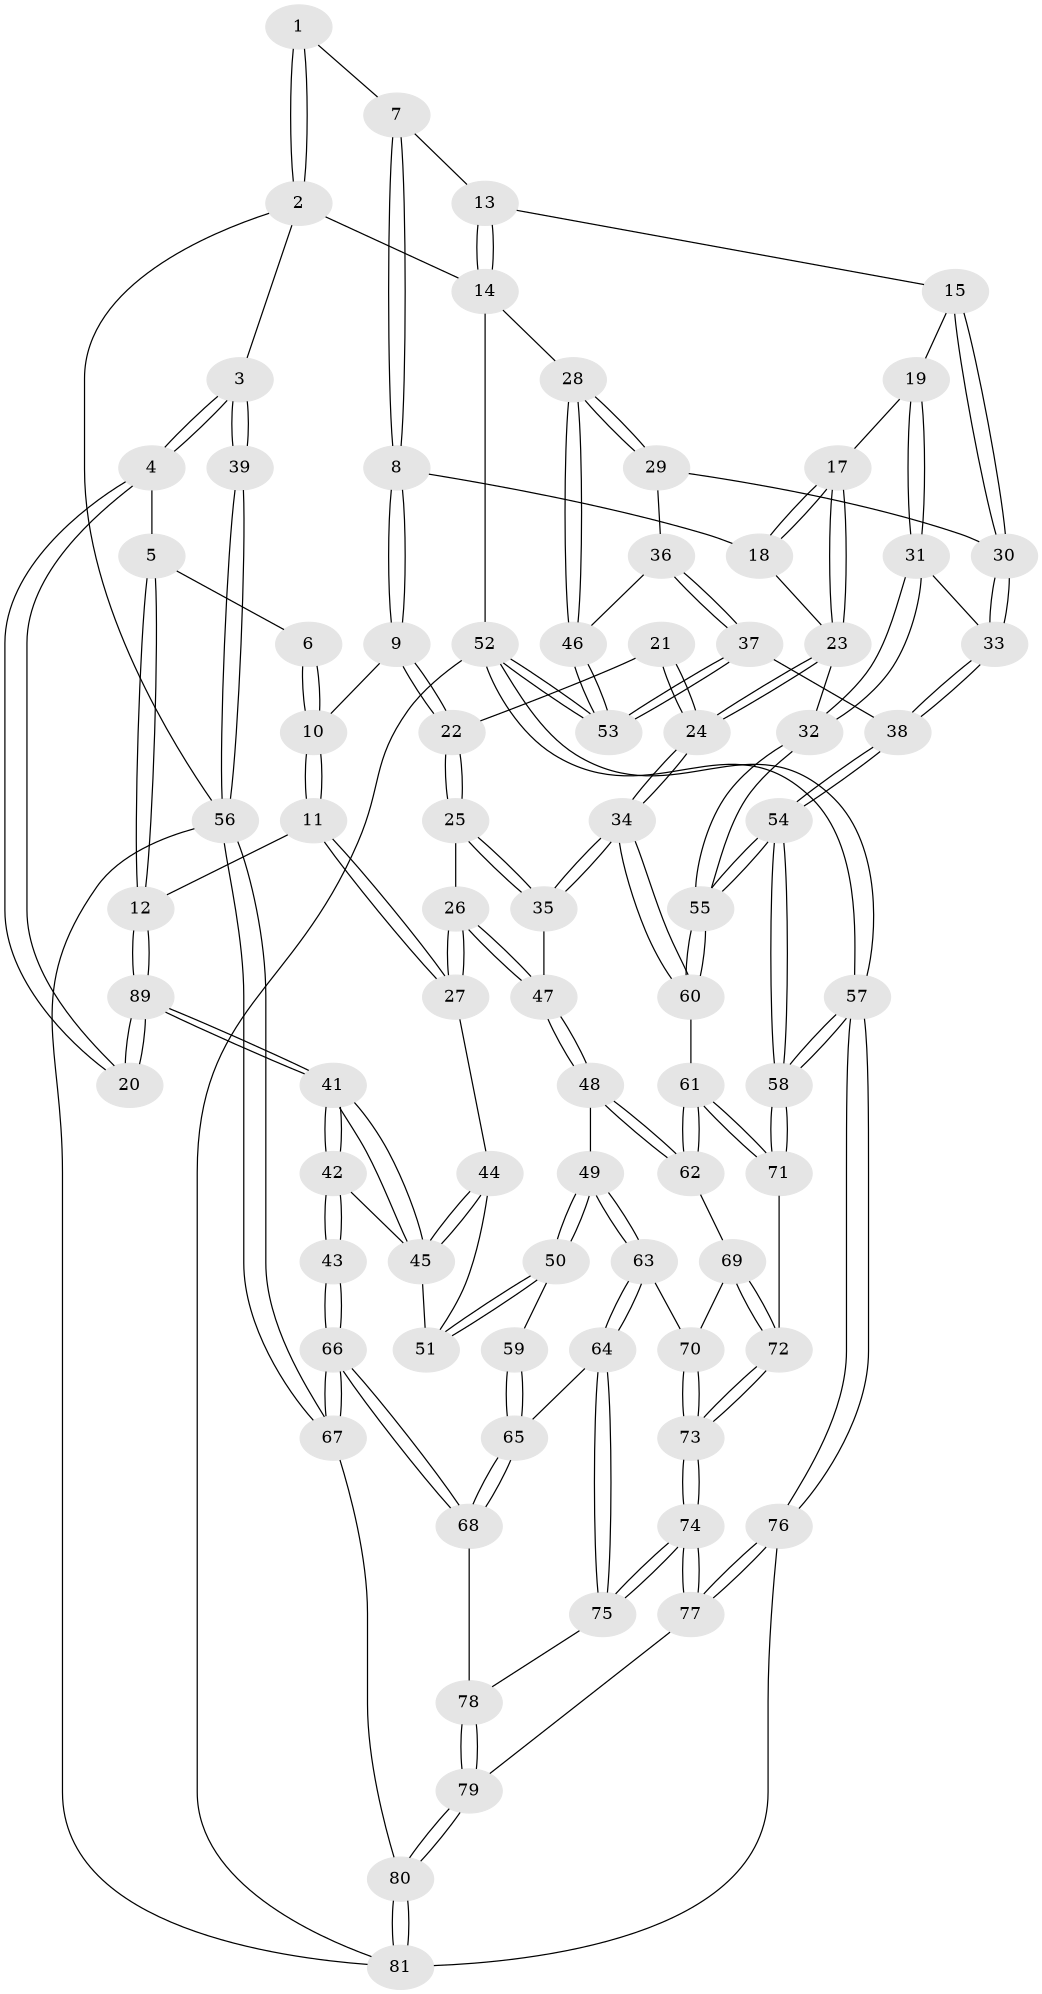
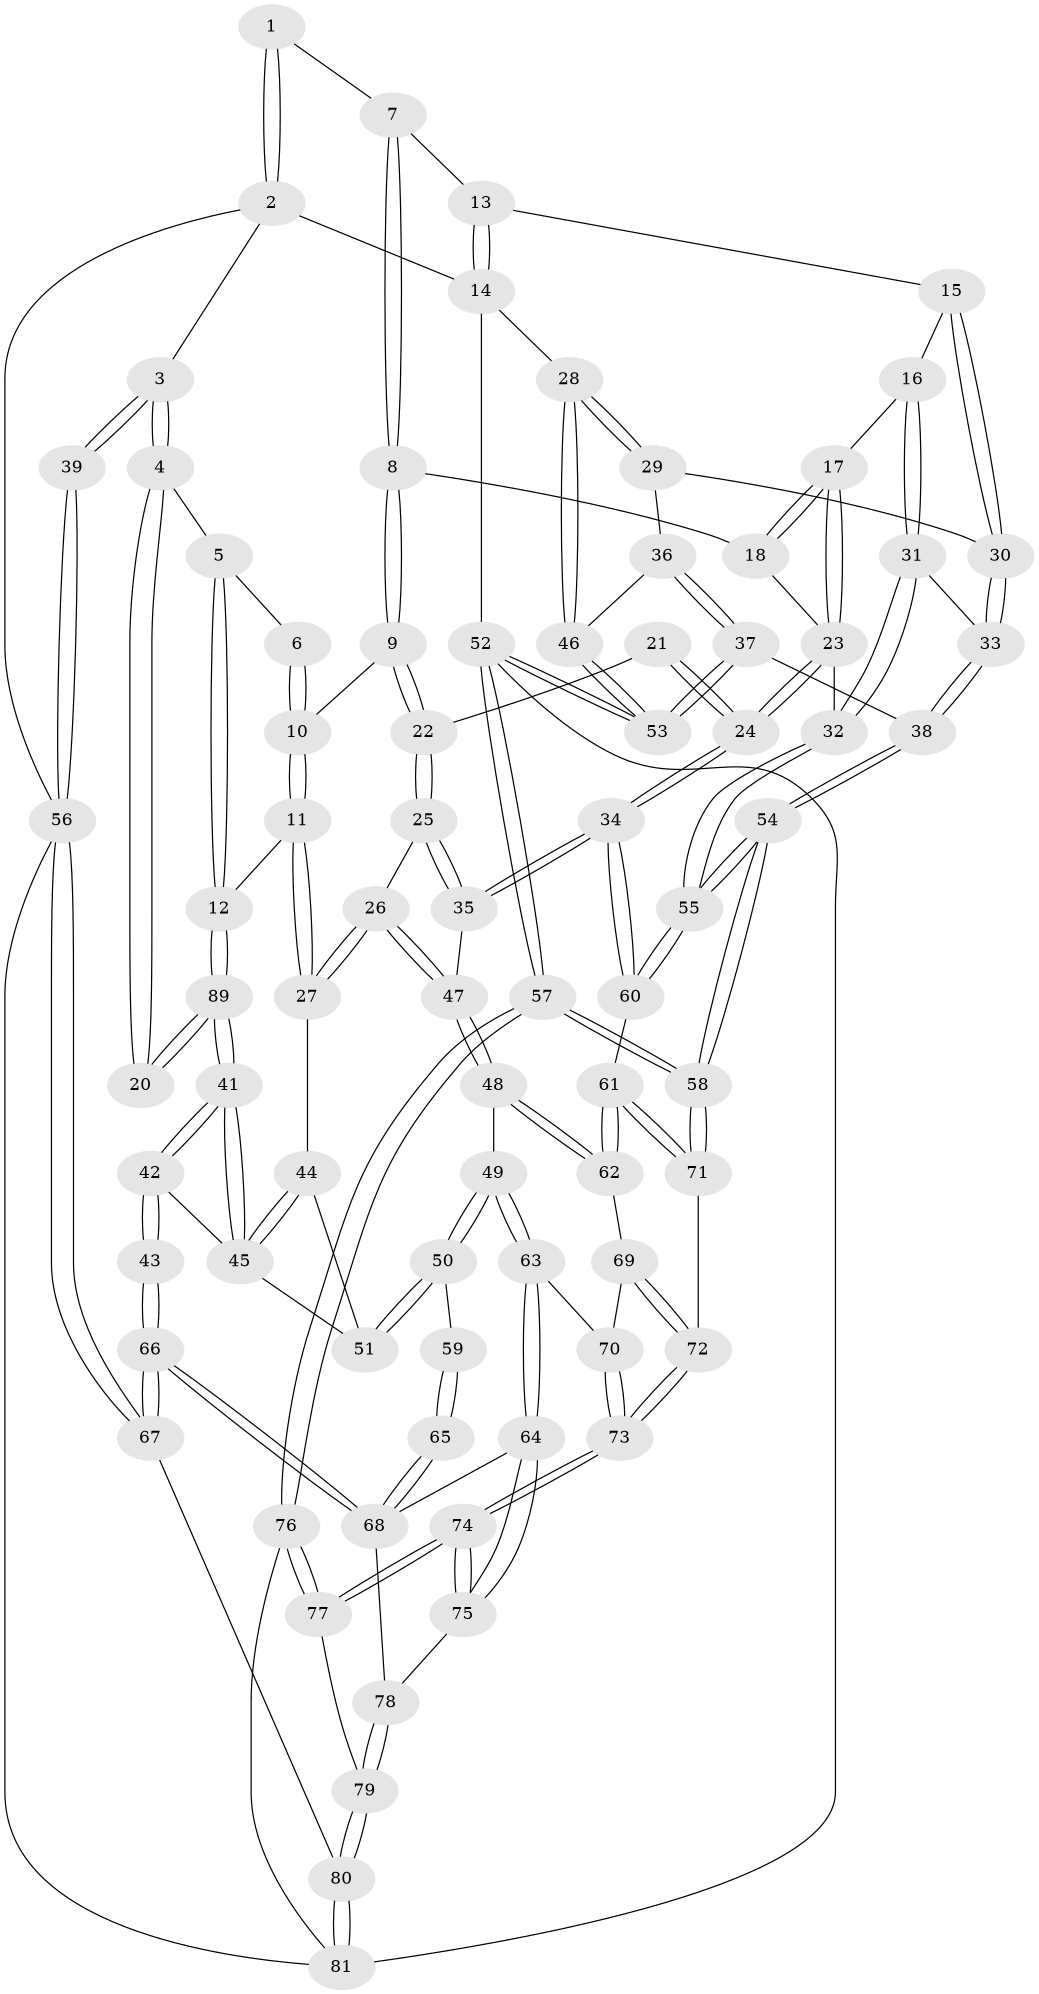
(916, 380) -> (913, 380)
(559, 1394) -> (453, 1482)
